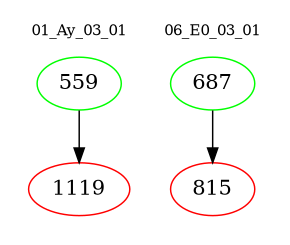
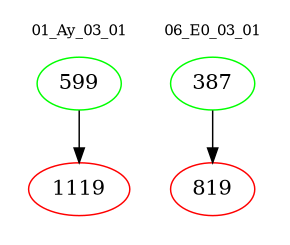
(79, 84) -> (79, 84)
(213, 84) -> (213, 84)
(213, 189) -> (213, 189)
